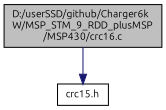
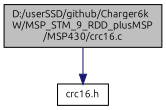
(83, 95) -> (83, 95)
